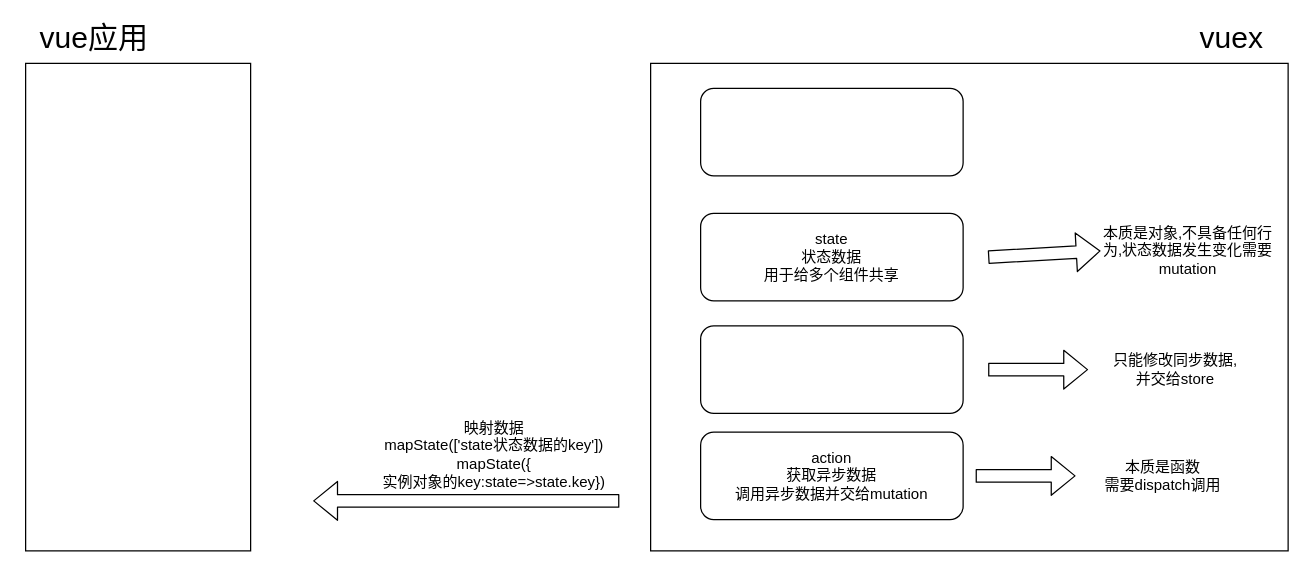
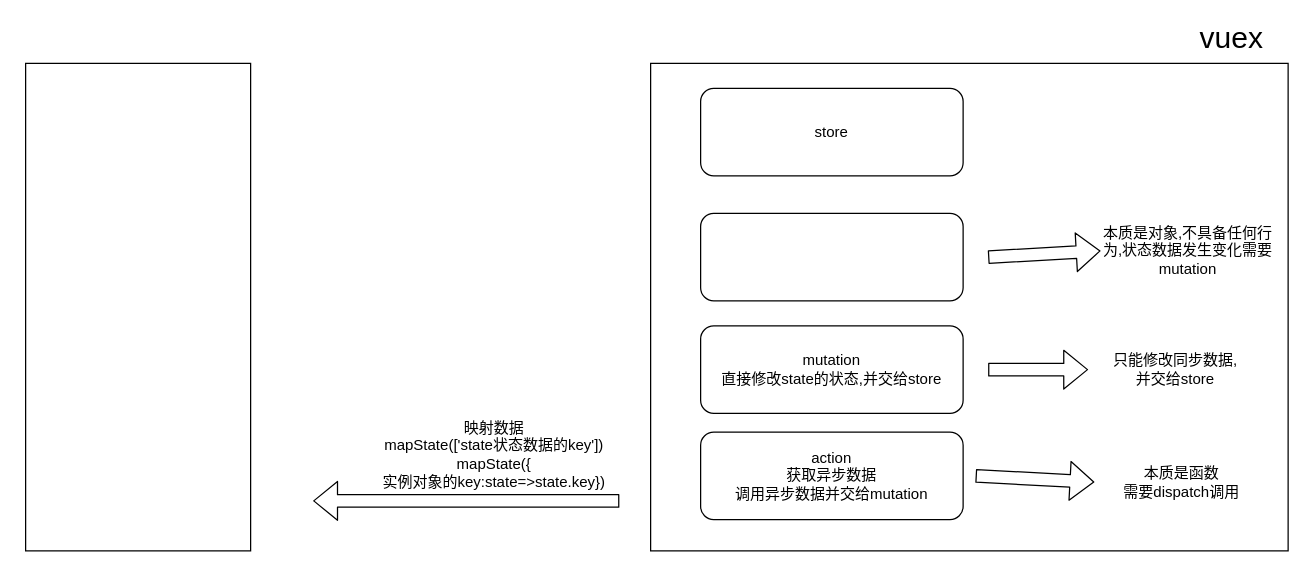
(94, 38) -> none
none -> (832, 132)
(832, 257) -> none
none -> (832, 369)
(1163, 476) -> (1182, 482)
